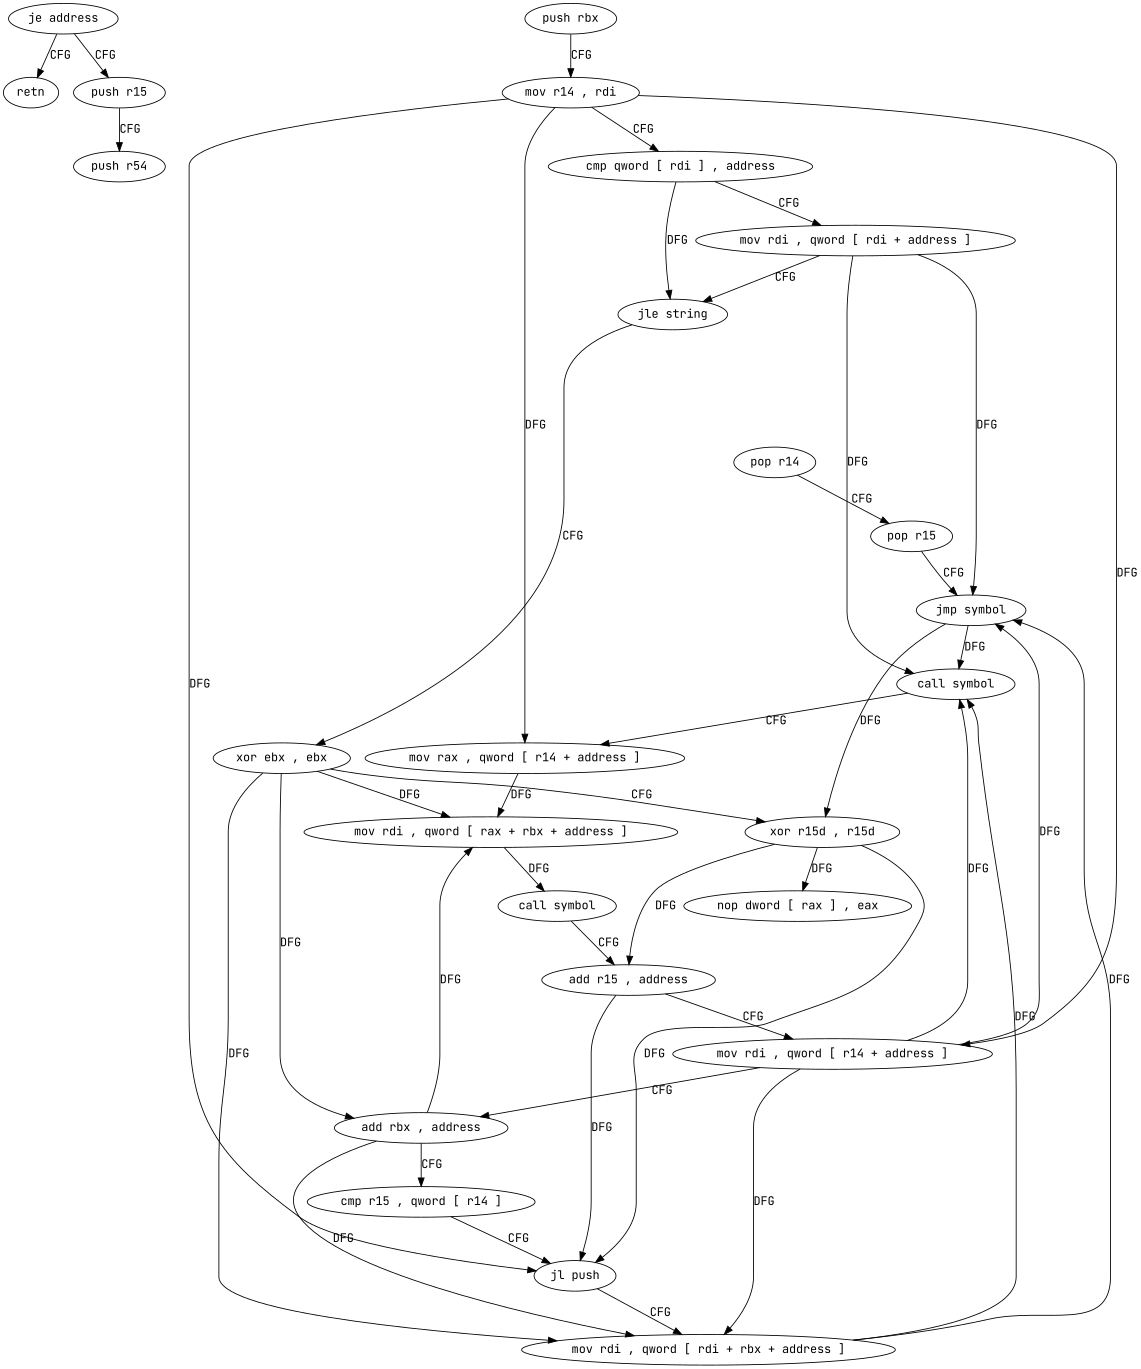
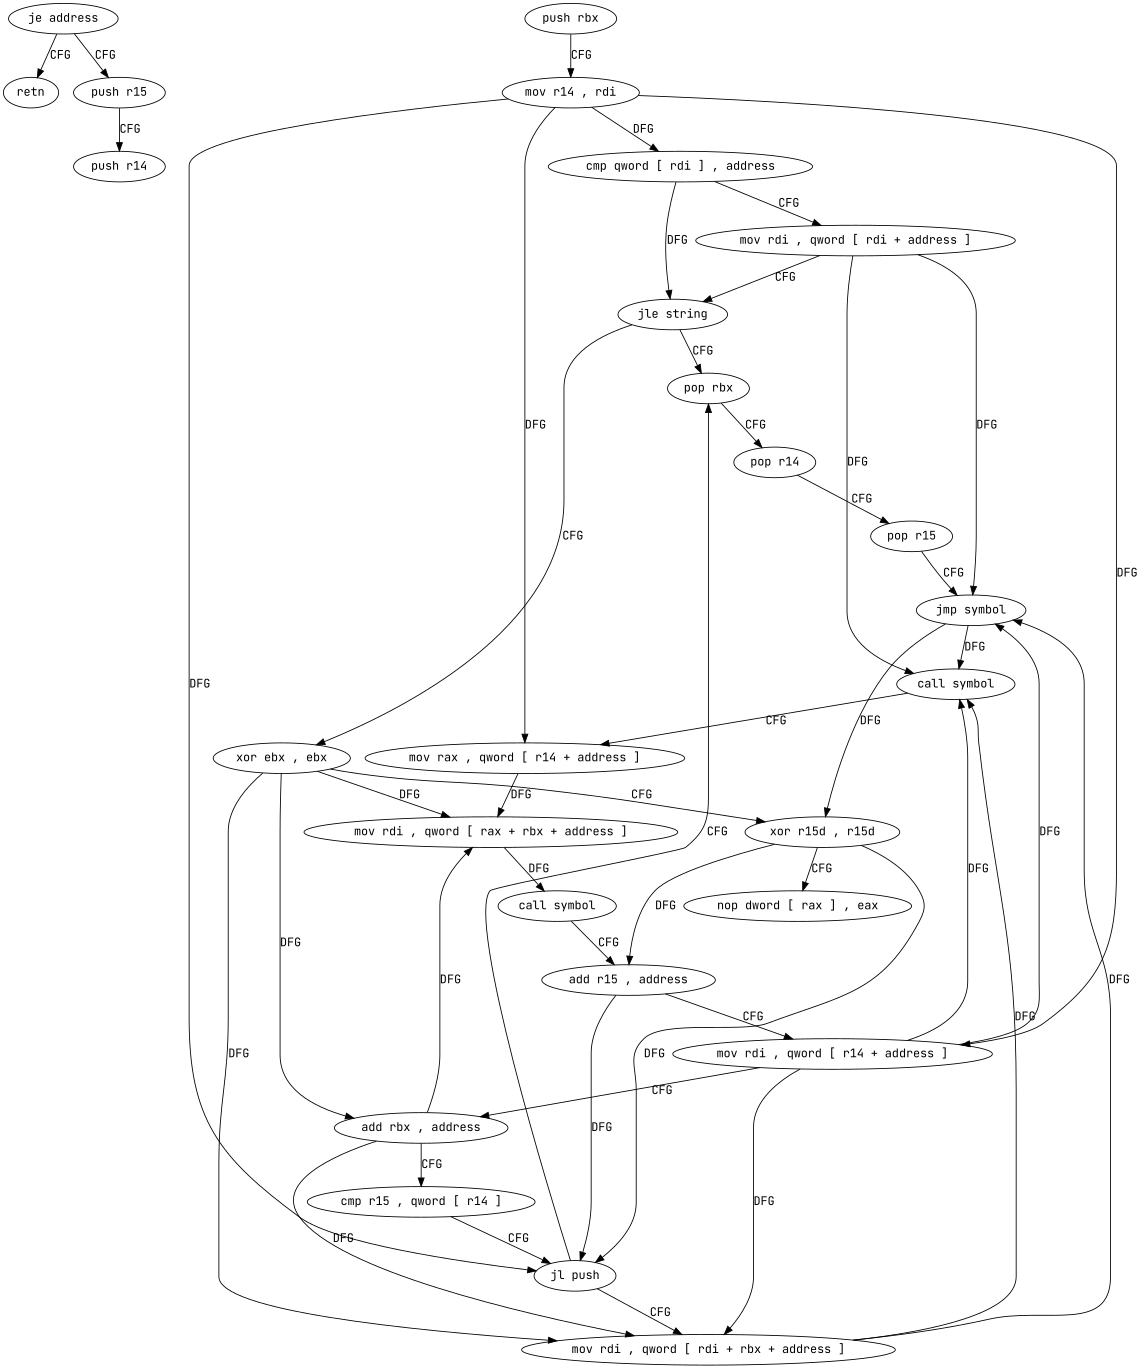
(643, 130) -> (643, 130)
(119, 167) -> (119, 167)
none -> (708, 388)
(822, 869) -> (822, 869)
